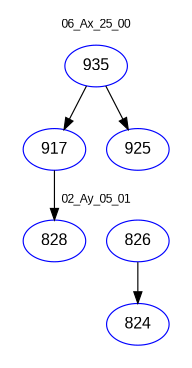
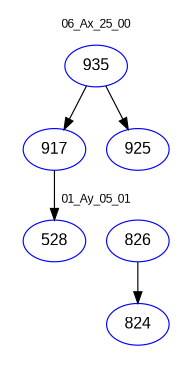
(96, 200) -> (96, 200)
(54, 241) -> (54, 241)
